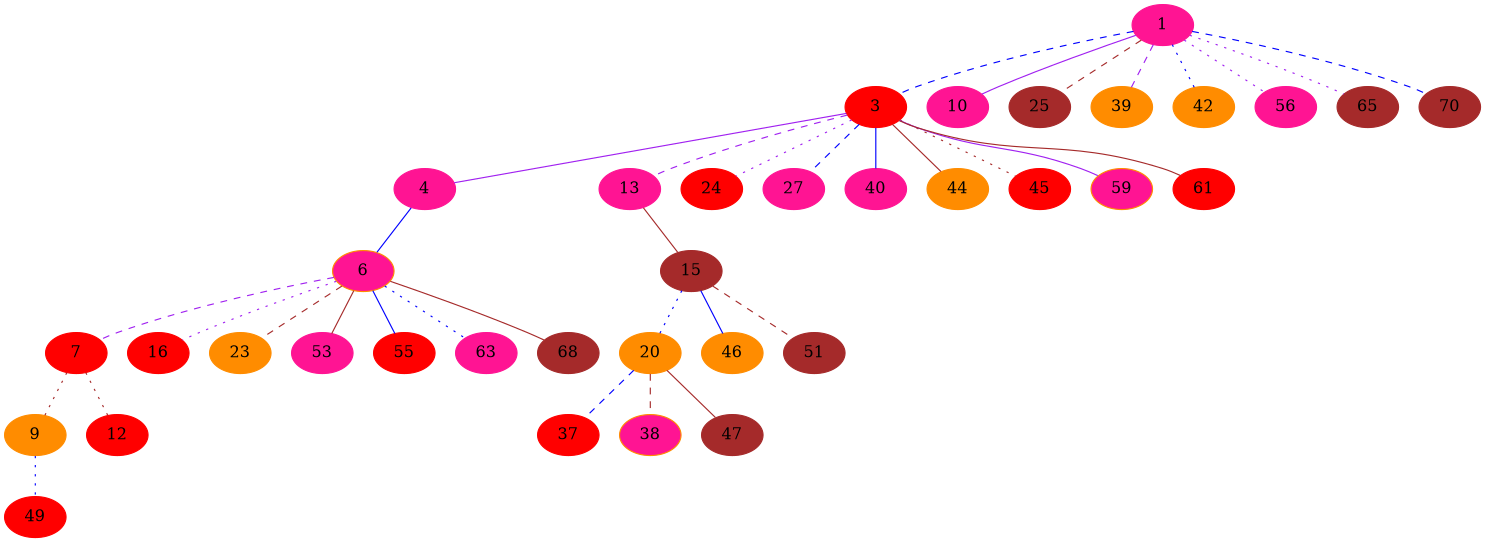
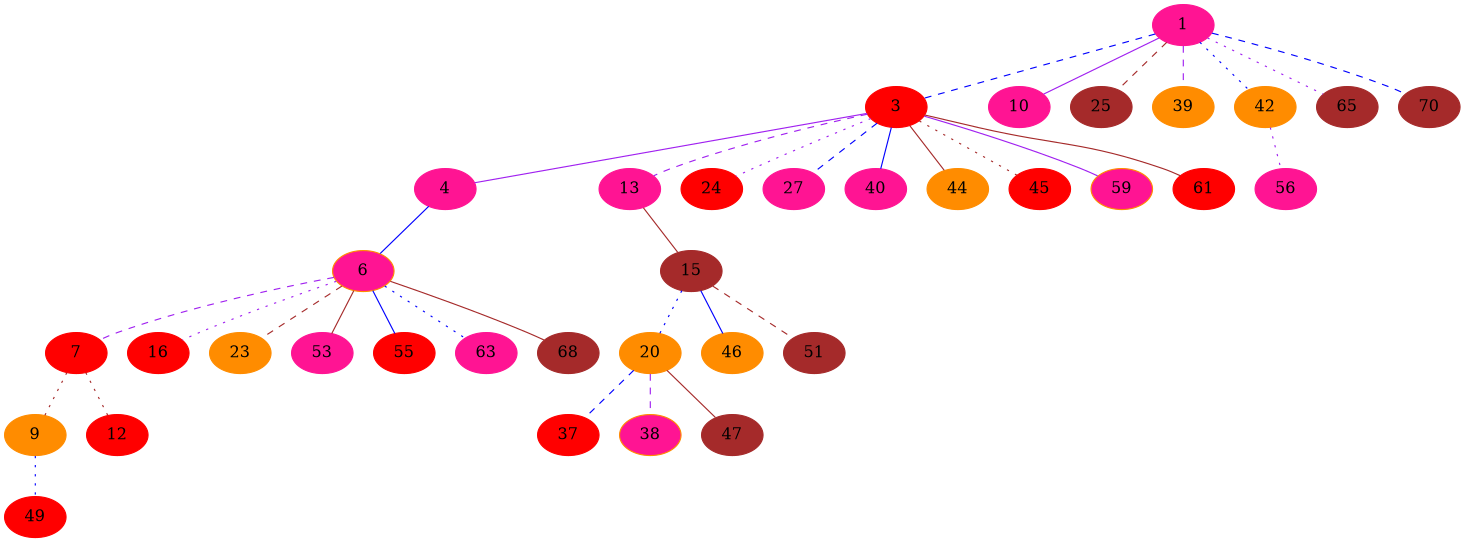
(1224, 66) -> (1276, 148)
(650, 394) -> (650, 394)
